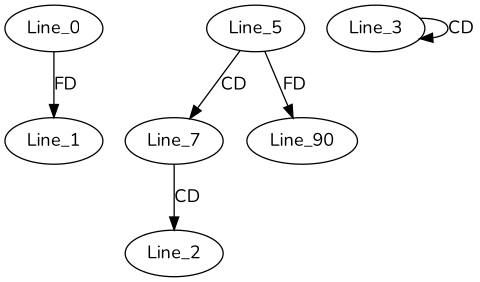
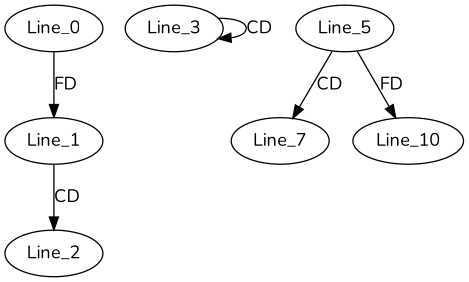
(302, 141) -> (408, 141)
(174, 191) -> (54, 191)
